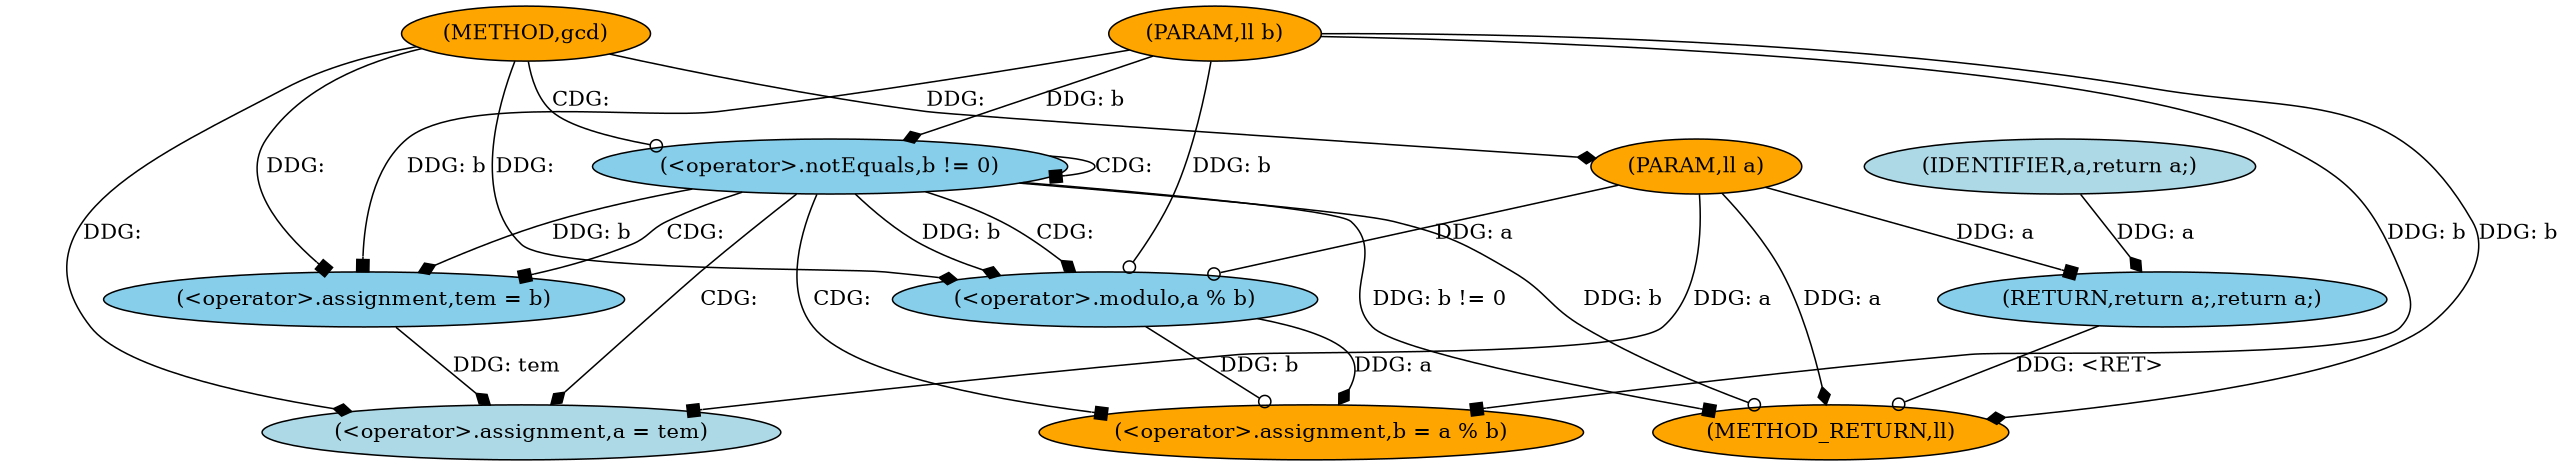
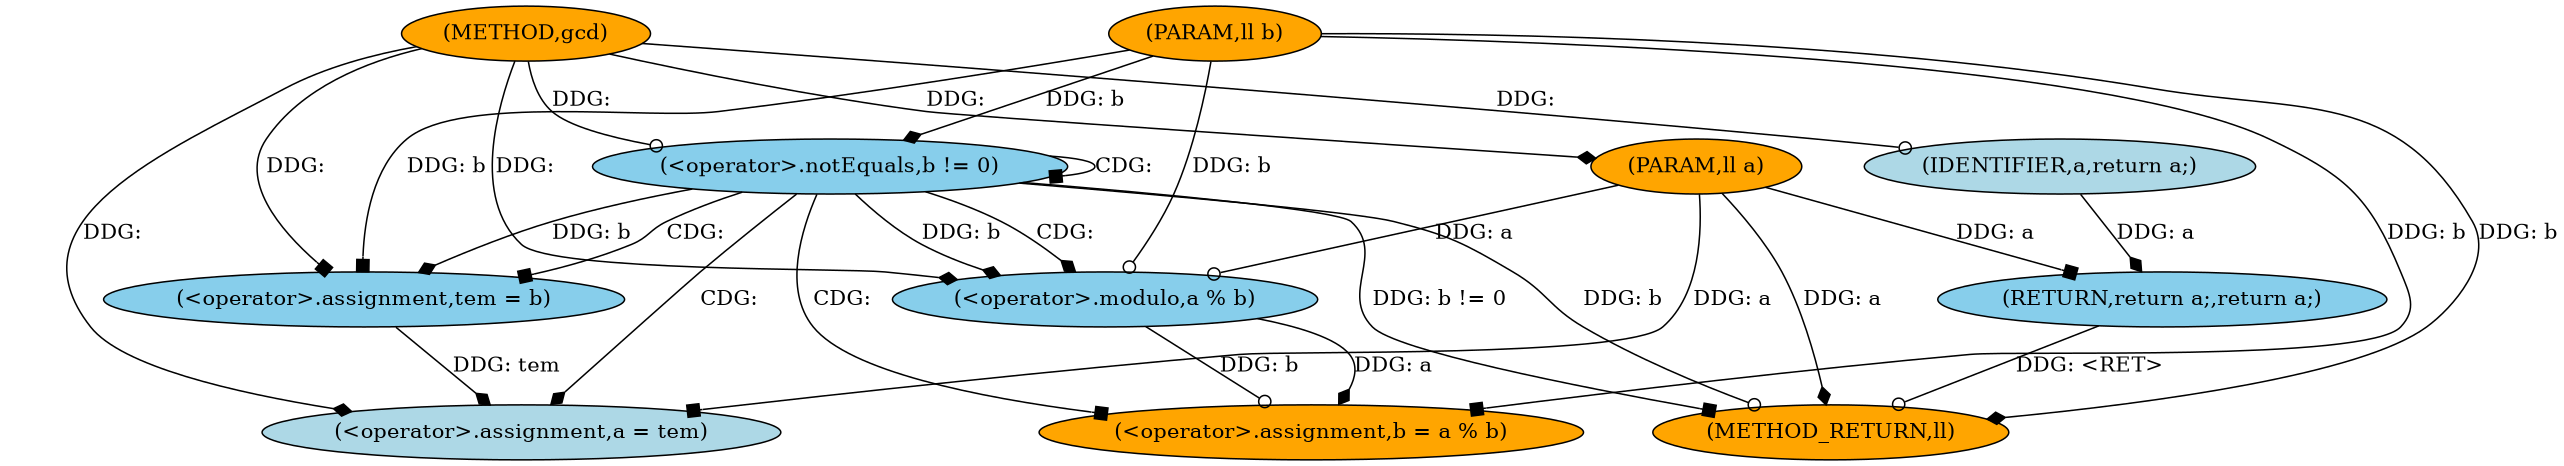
none -> (1271, 92)
(585, 100) -> (585, 100)
